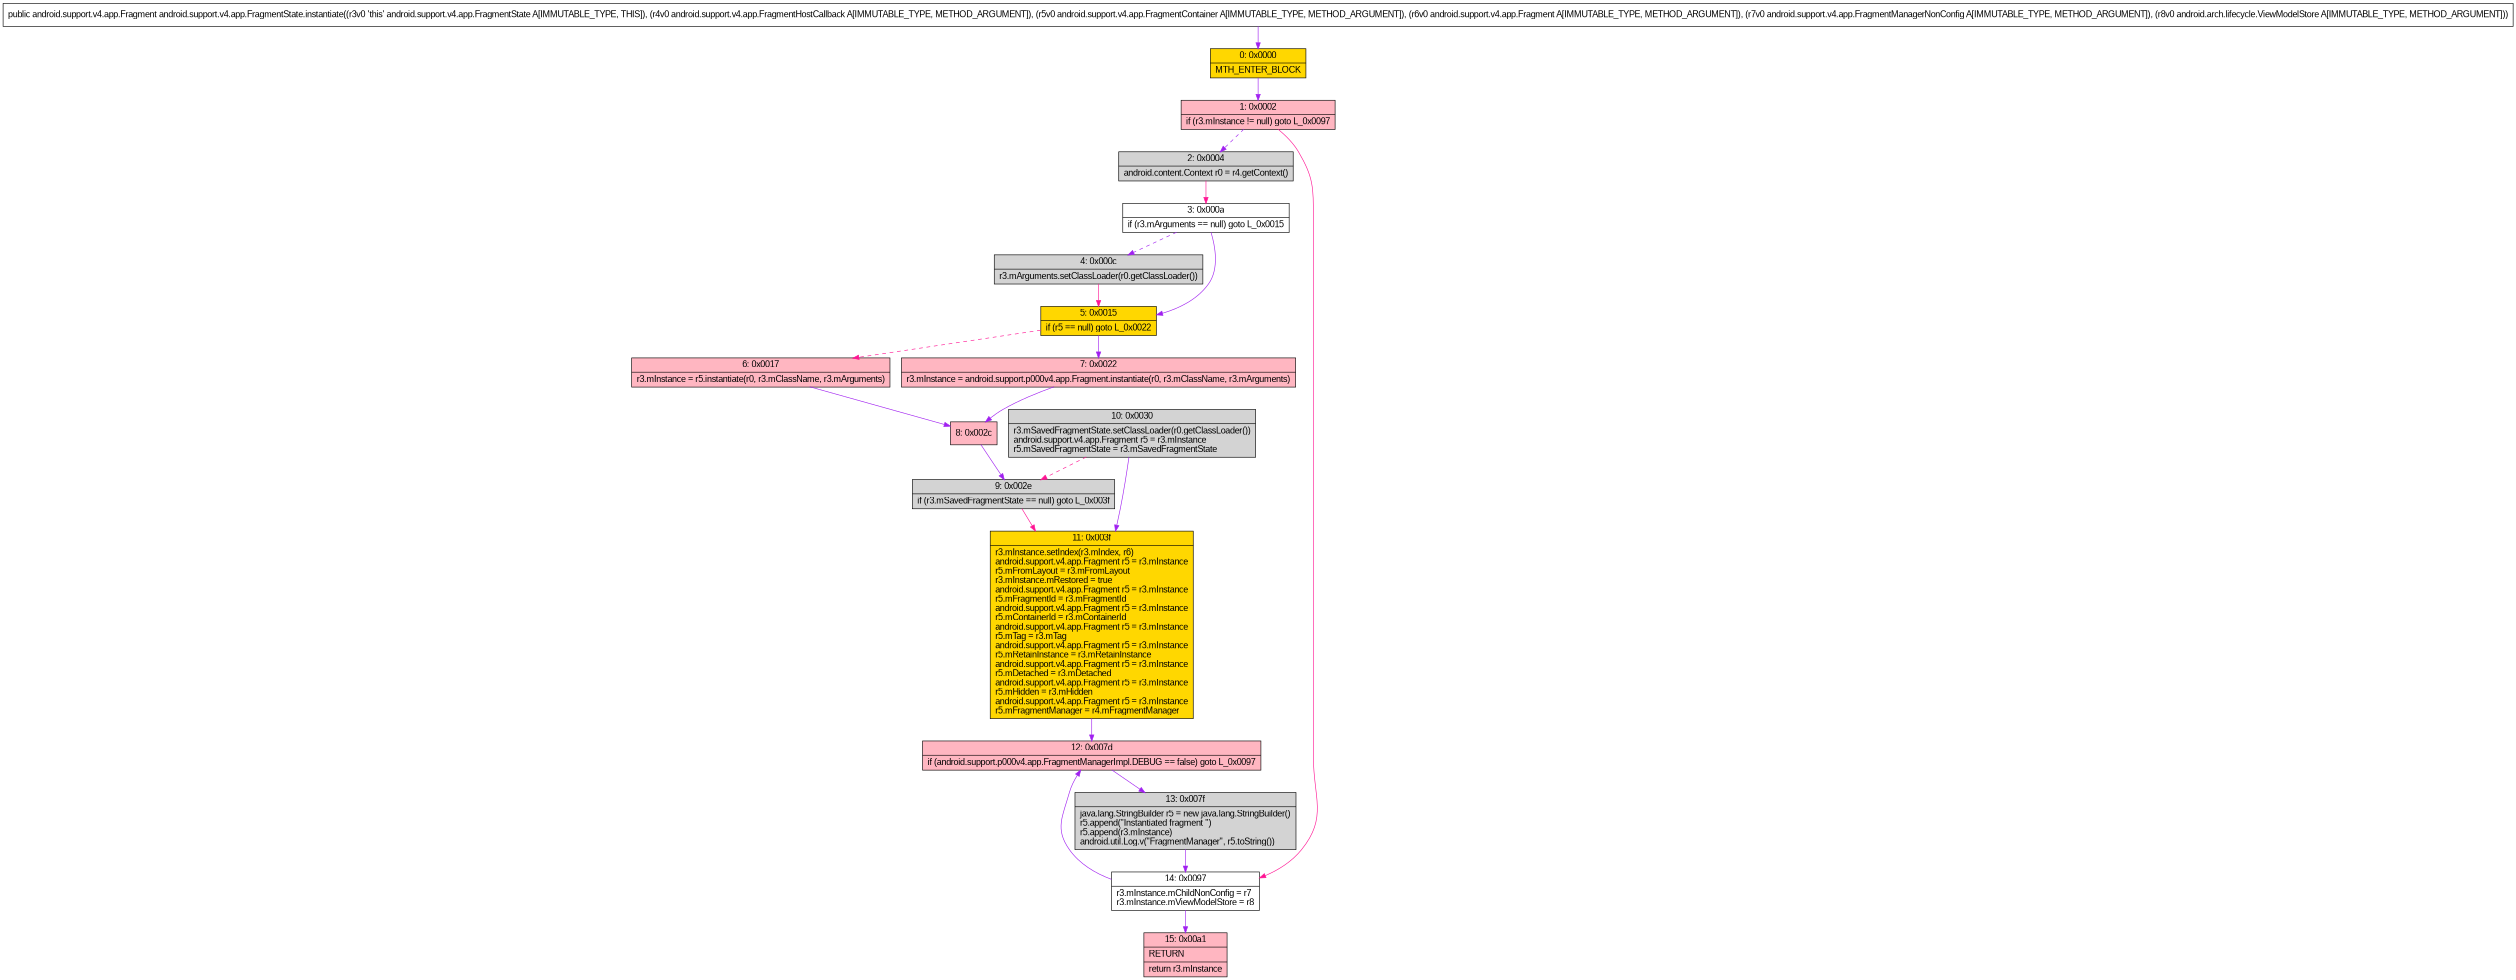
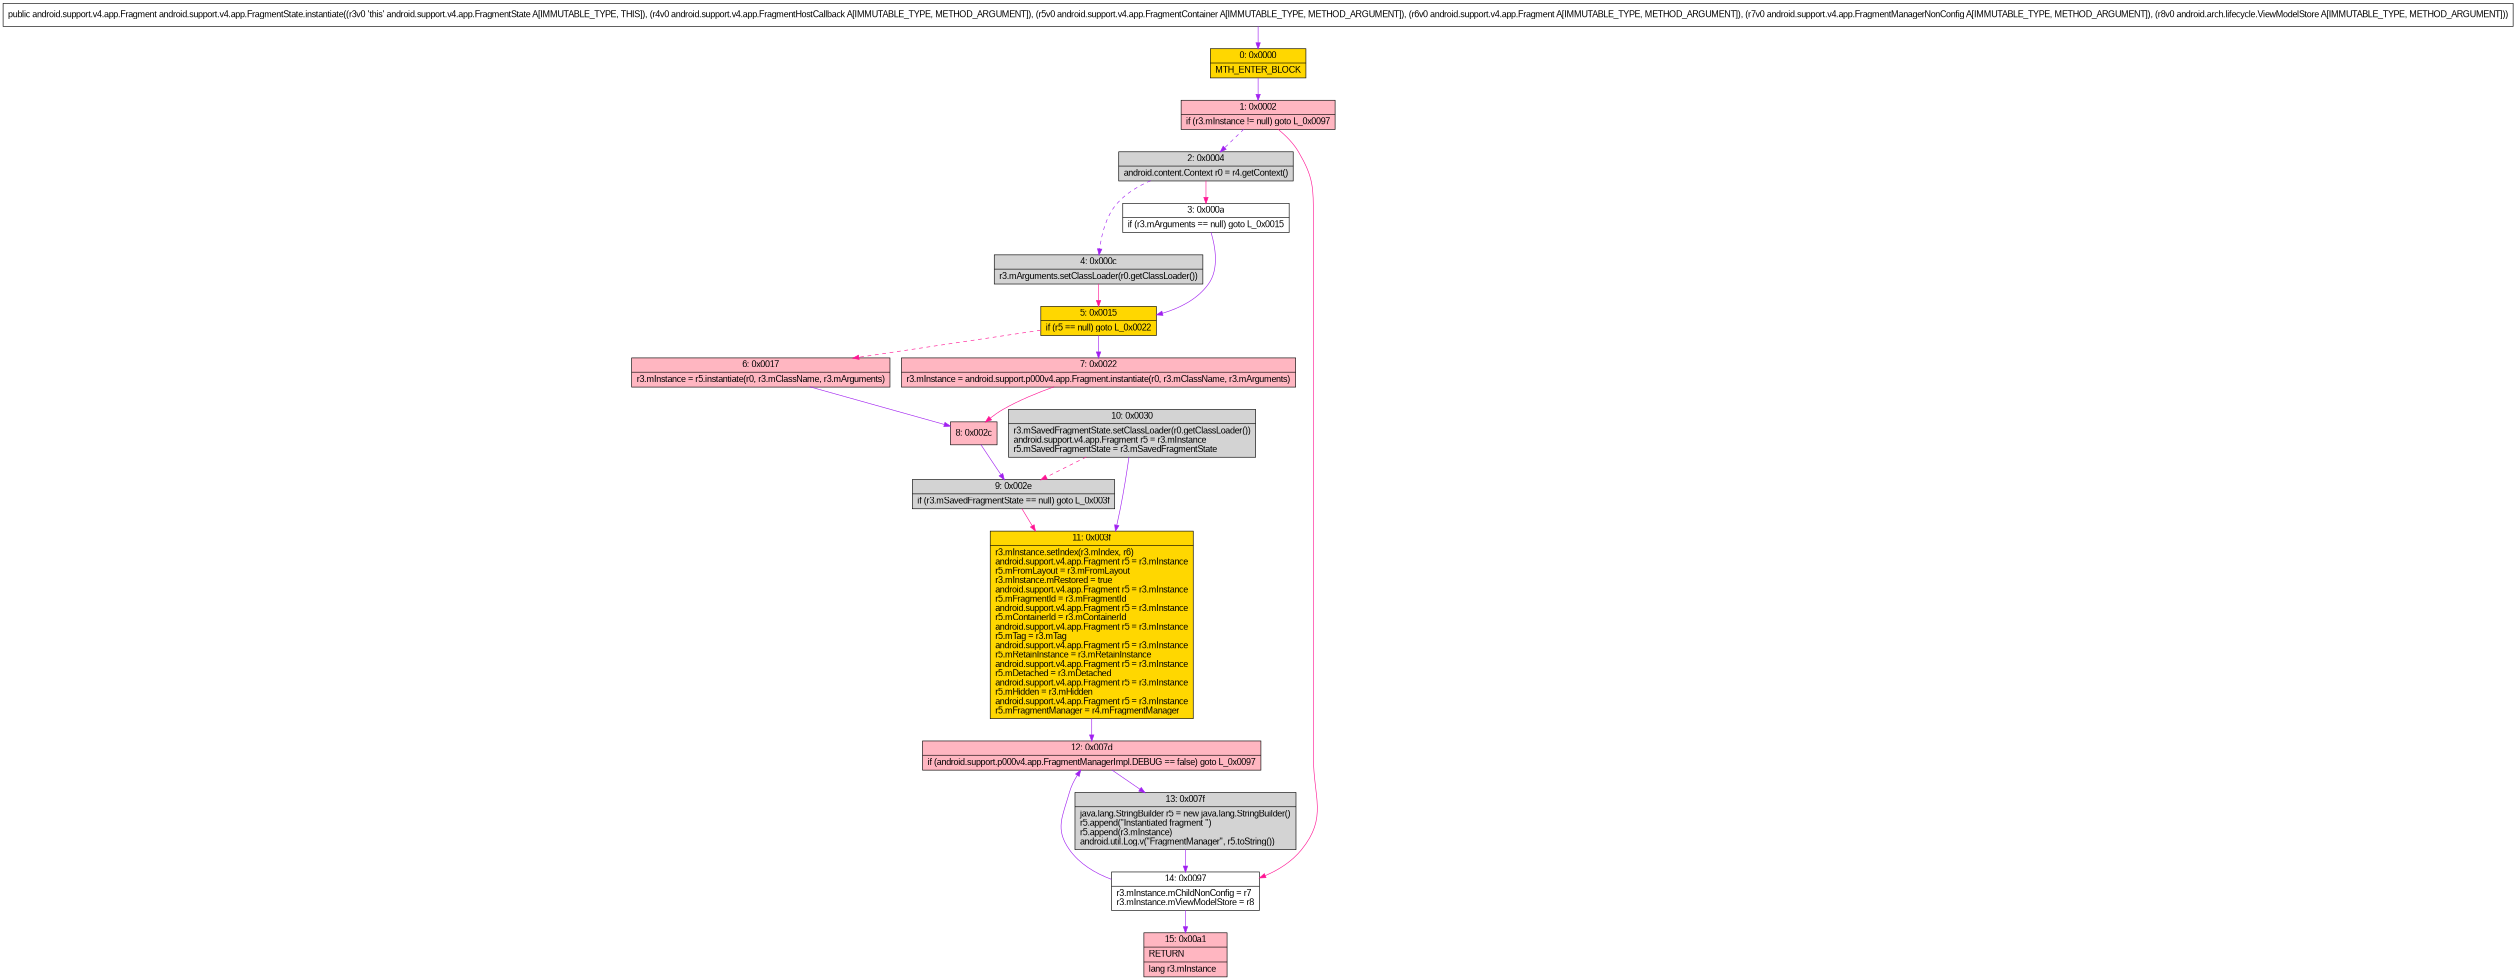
(1155, 242) -> (1114, 207)
(1021, 400) -> (1021, 400)
(1185, 969) -> (1183, 969)
